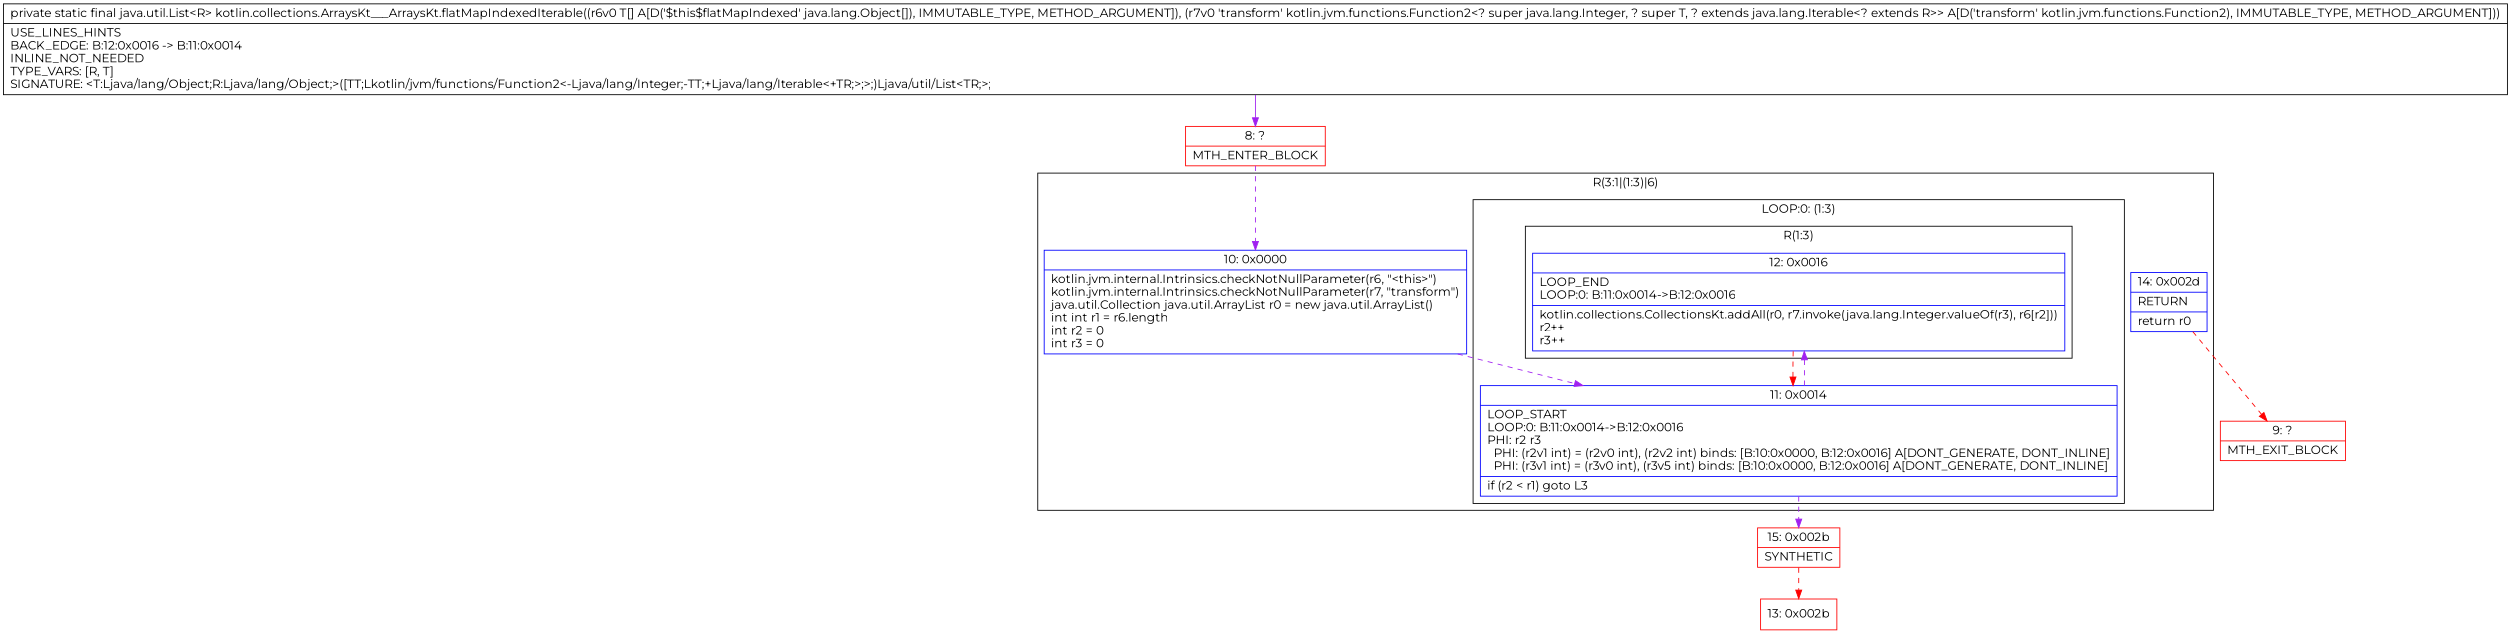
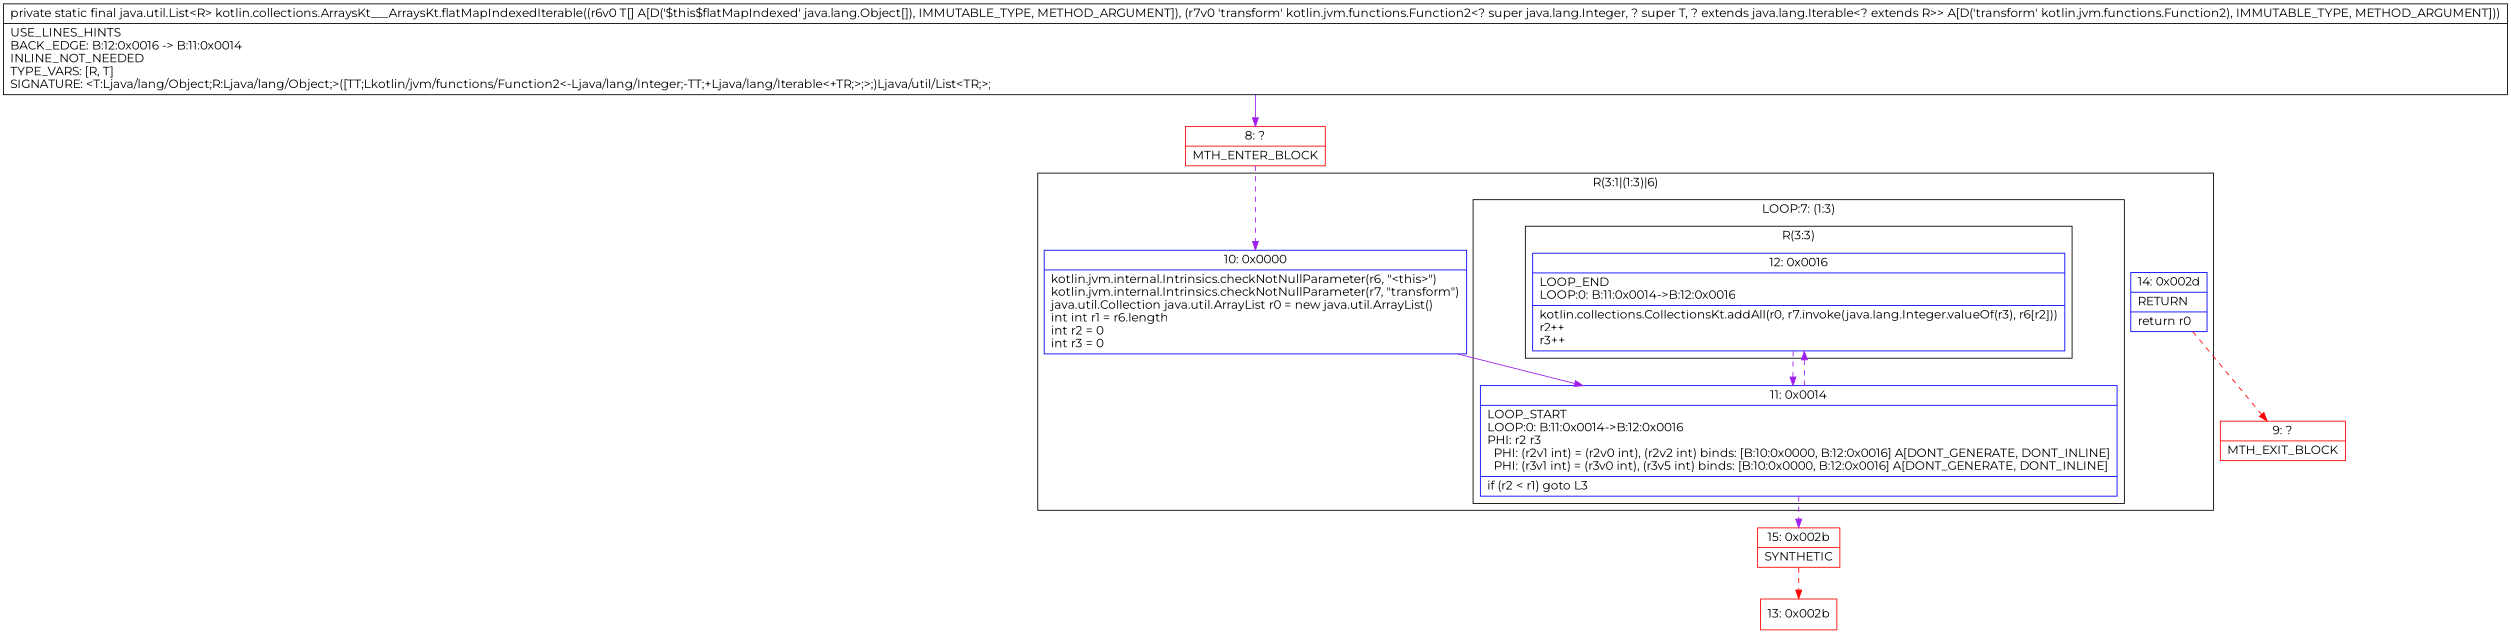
(1799, 210) -> (1799, 210)
(1799, 236) -> (1799, 236)
(1793, 364) -> (1793, 364)
(1516, 369) -> (1516, 369)
